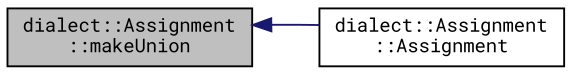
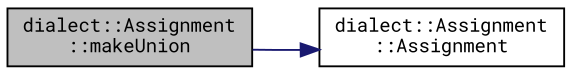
(295, 25) -> (276, 50)
